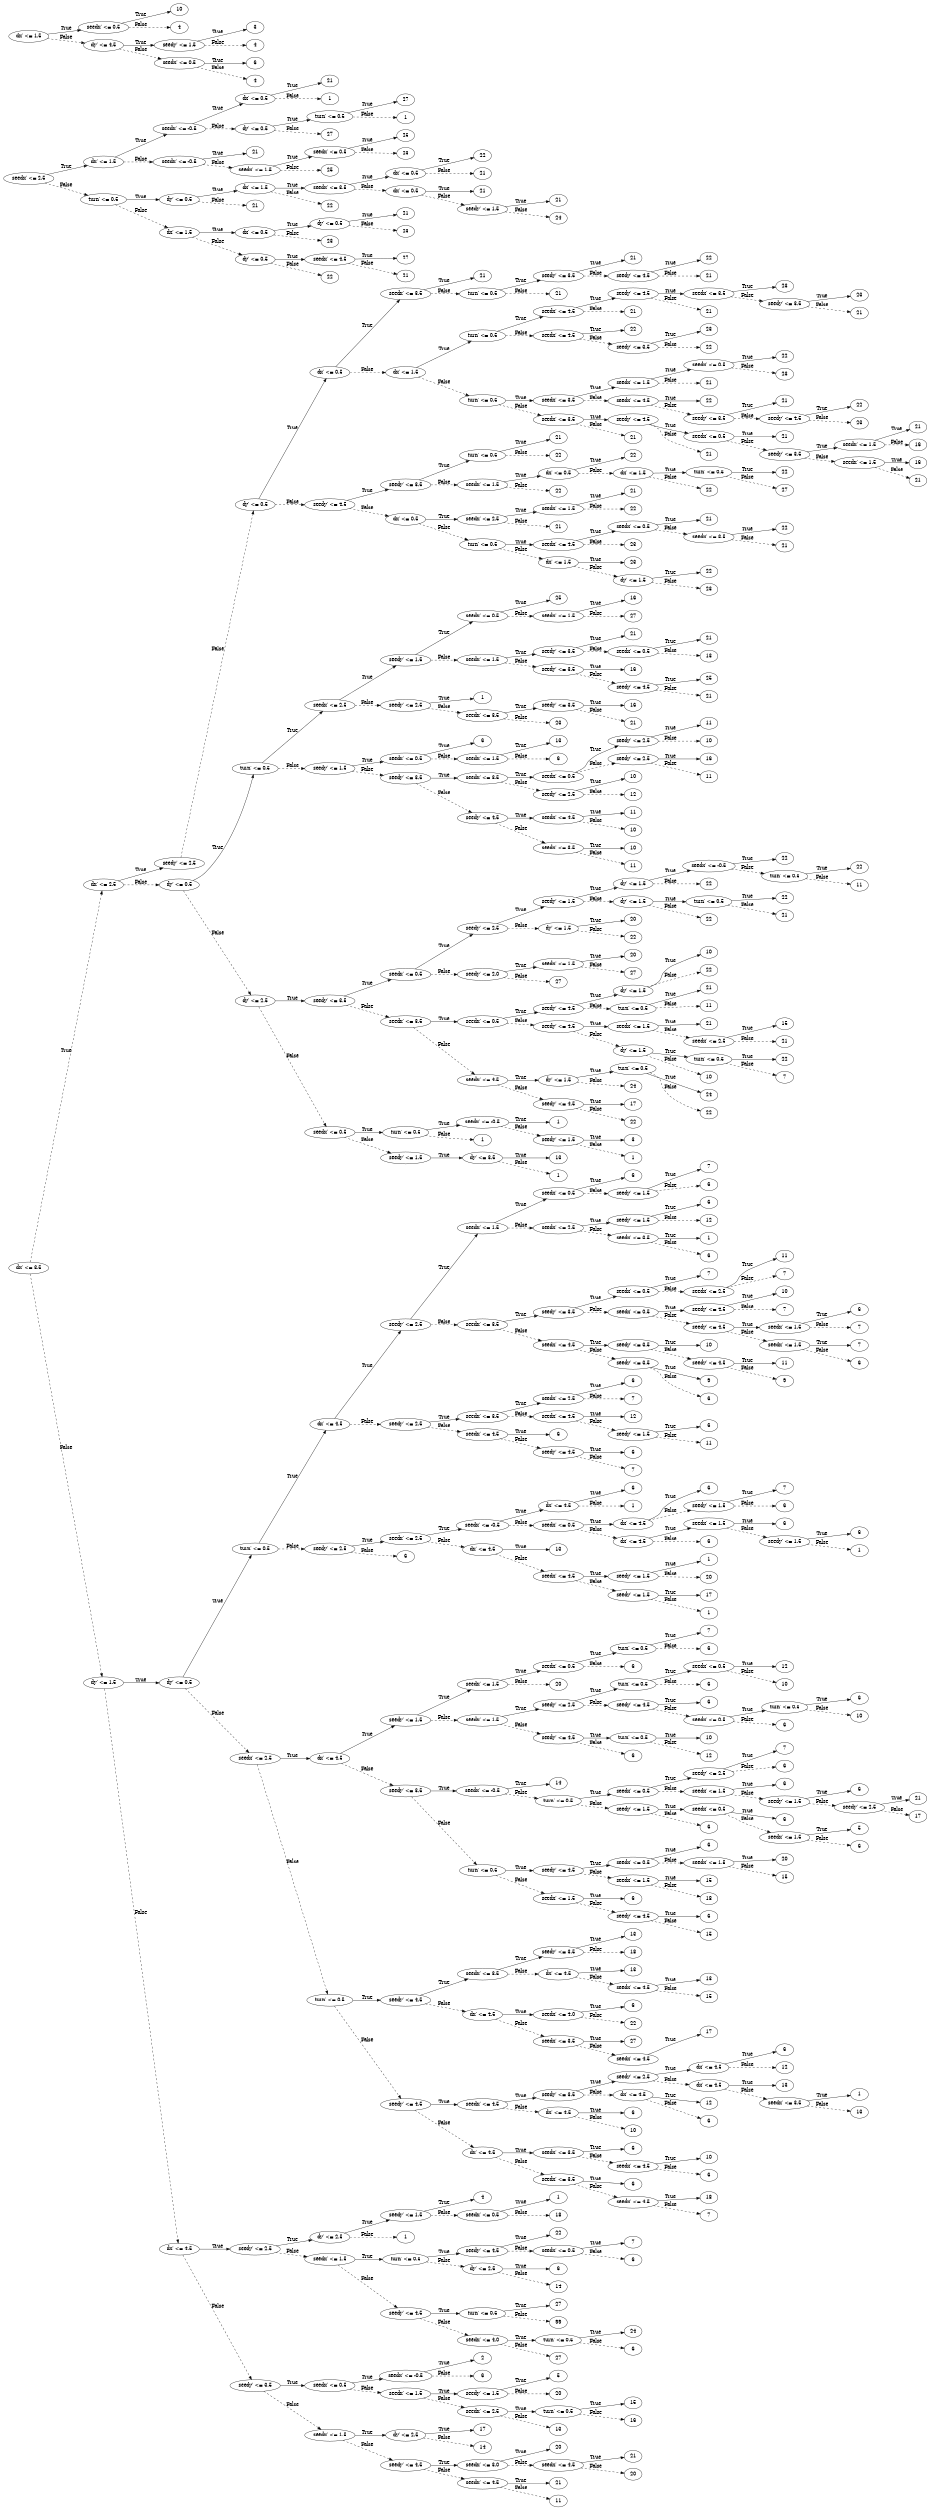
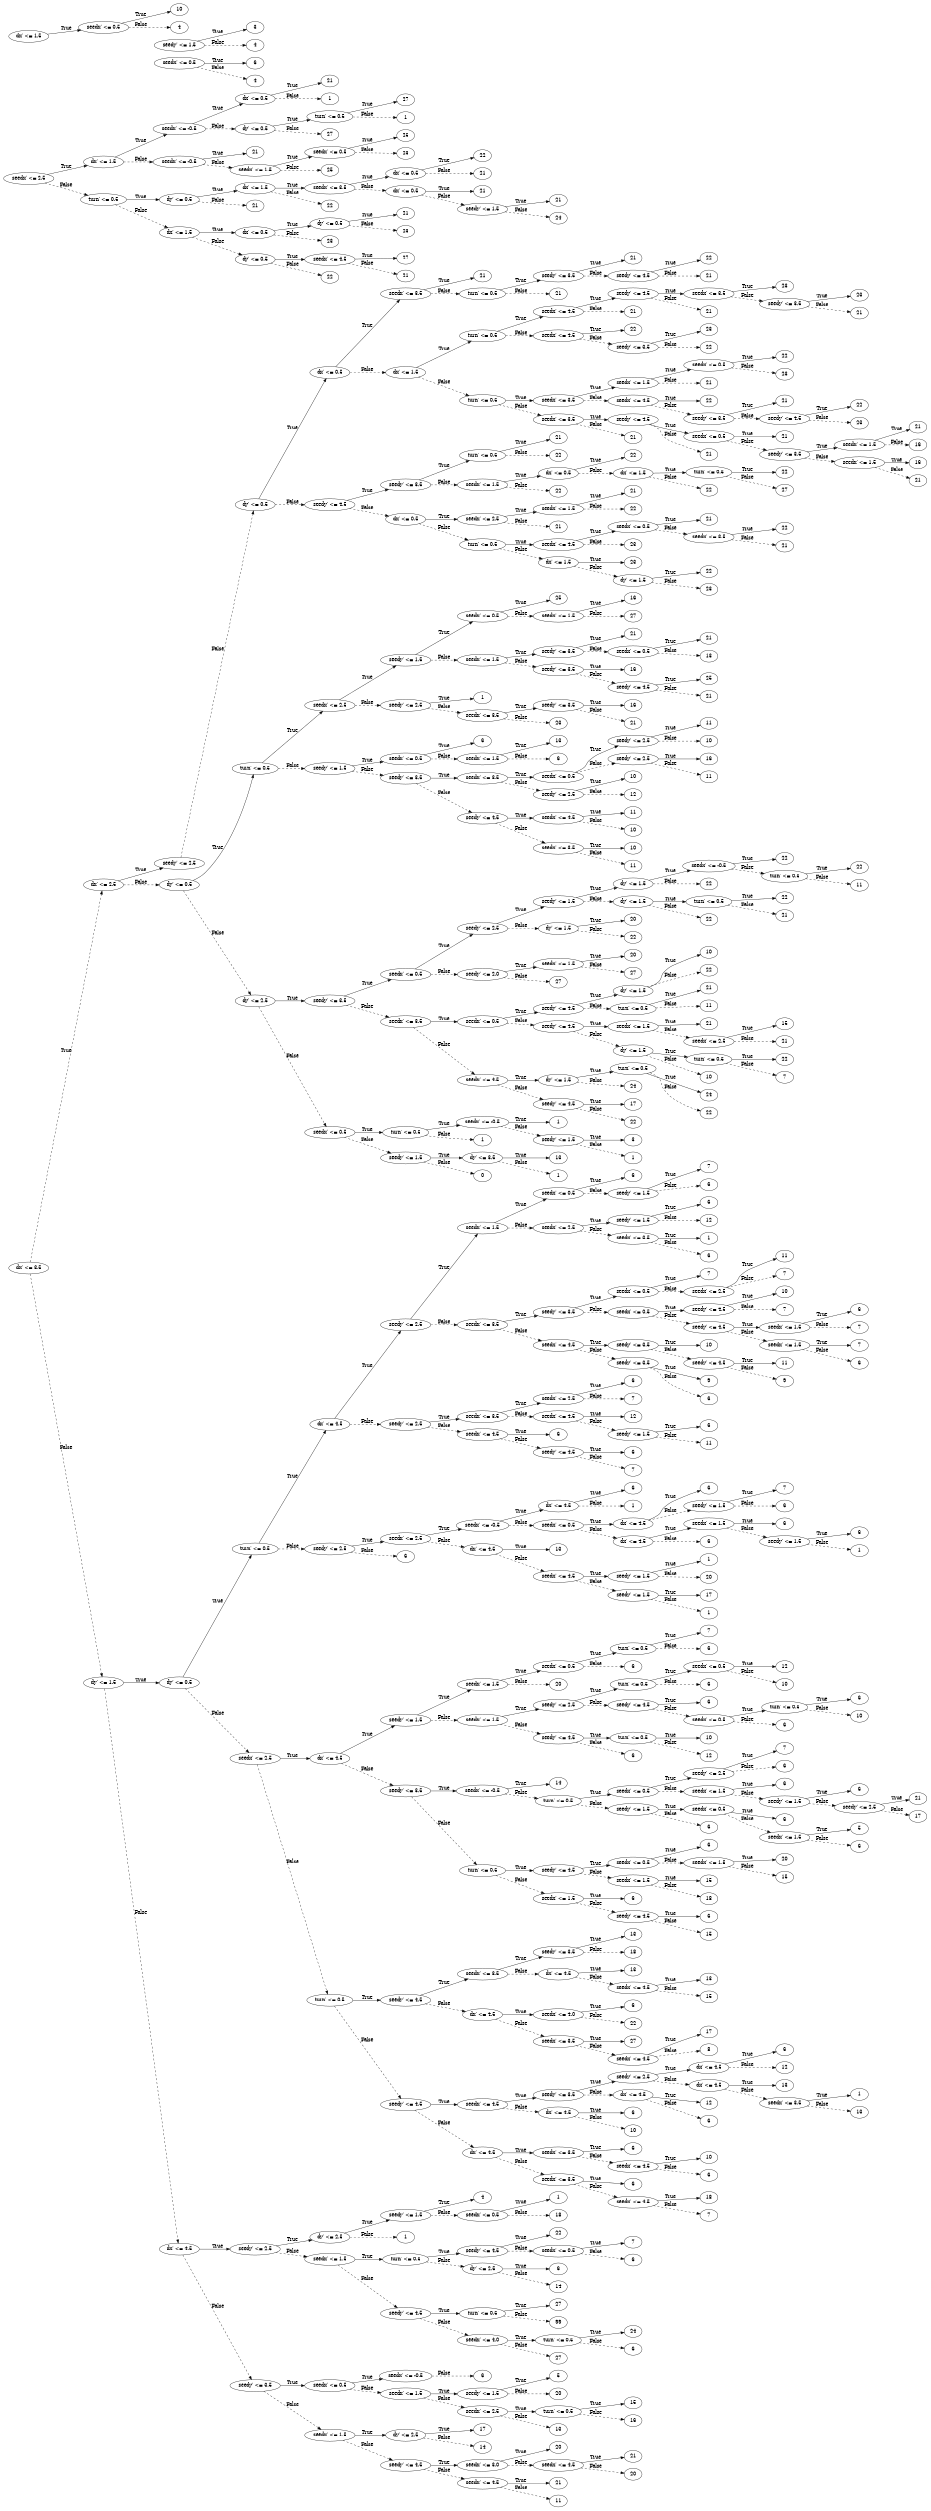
(104, 45) -> none
none -> (483, 1176)
none -> (709, 2050)
(483, 2358) -> none
